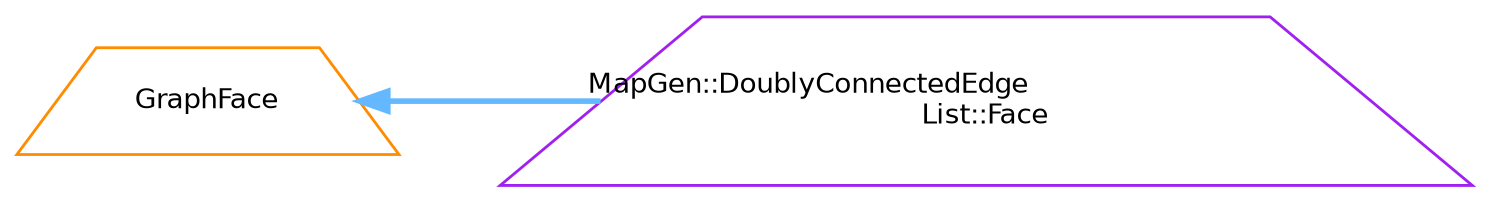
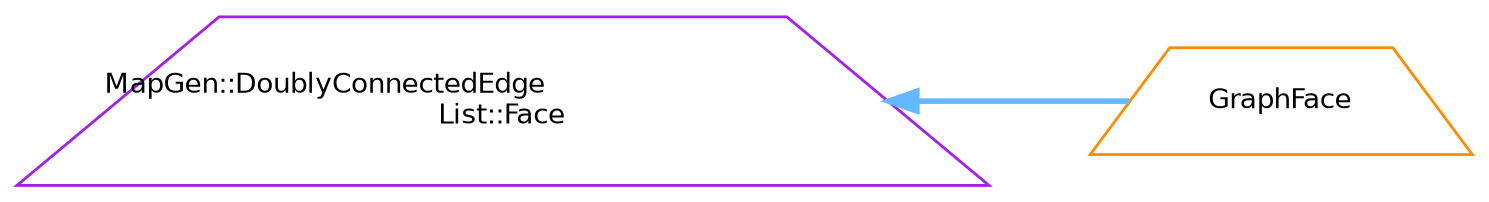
(494, 101) -> (1023, 101)
